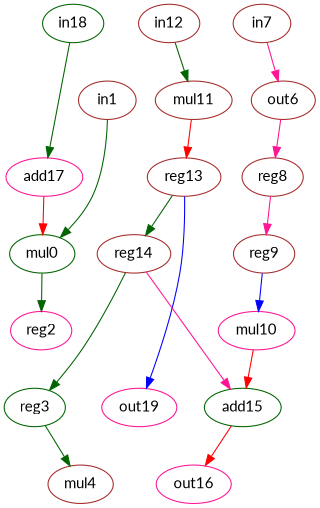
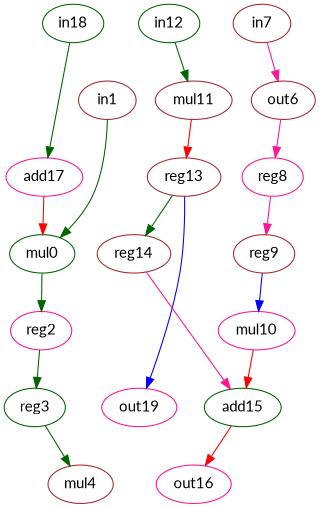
(169, 23) -> (169, 23)
(273, 177) -> (273, 177)
(95, 330) -> (38, 364)
